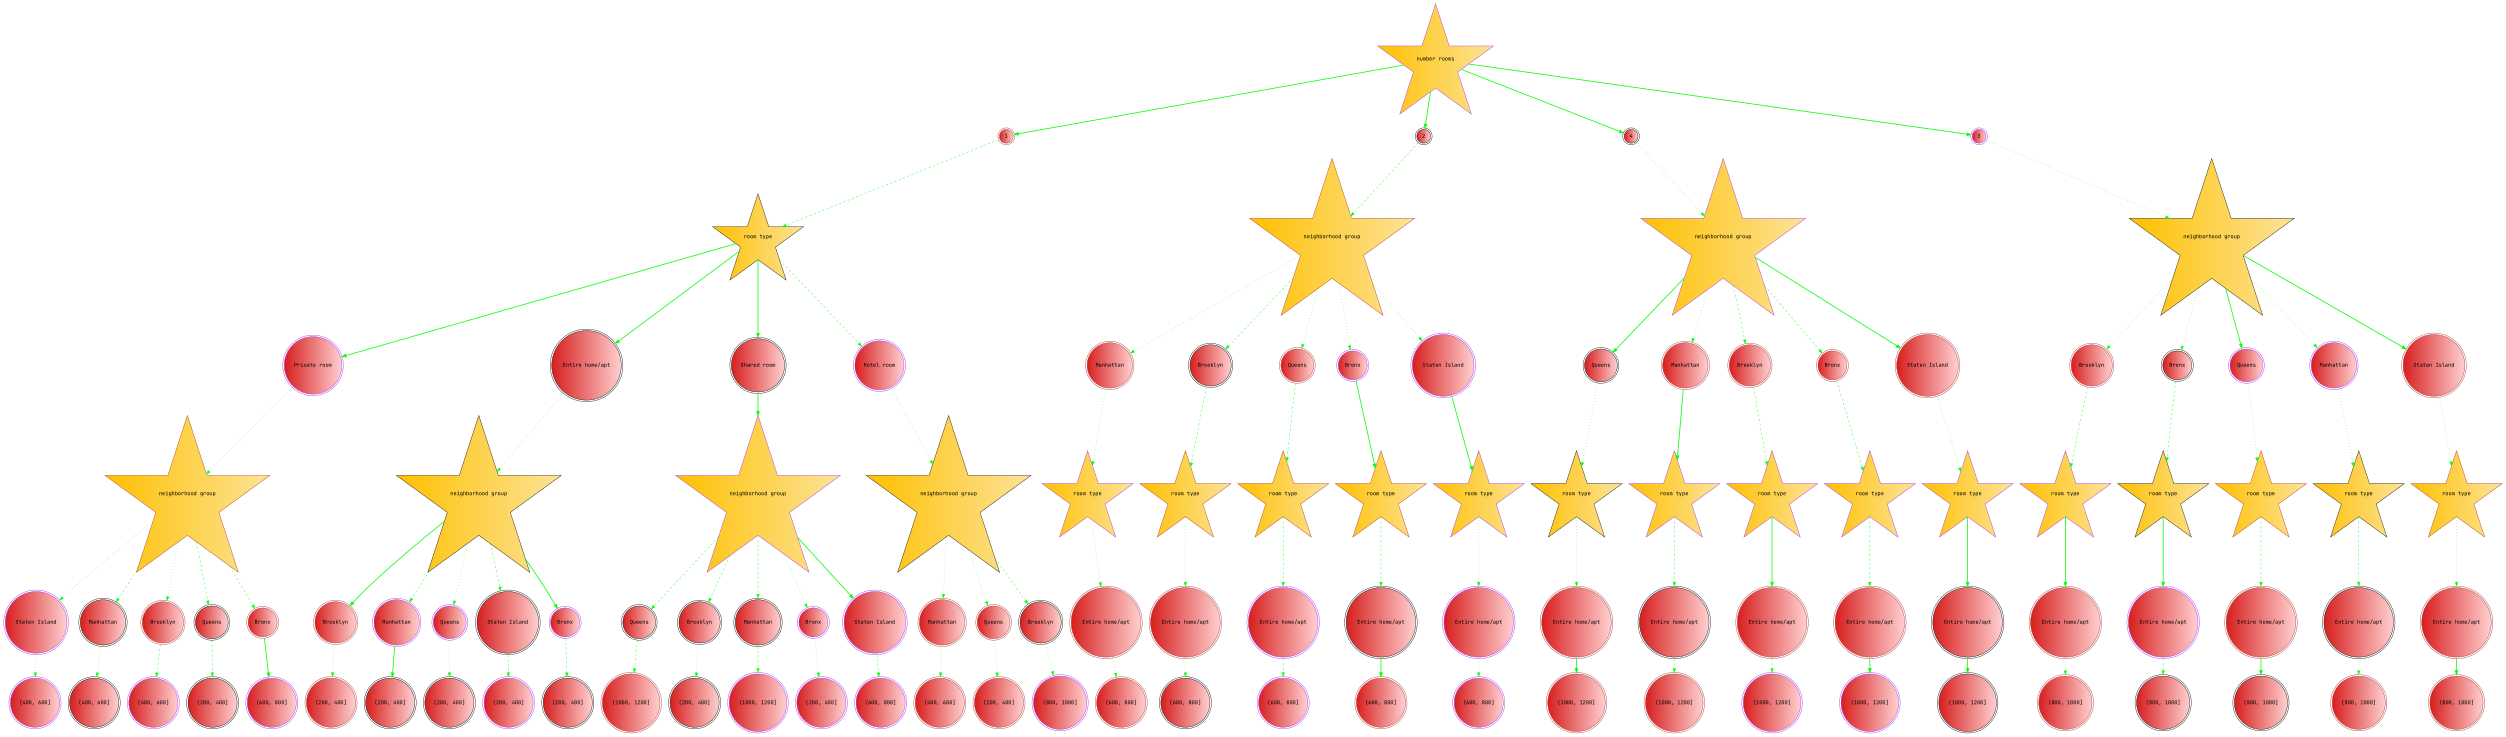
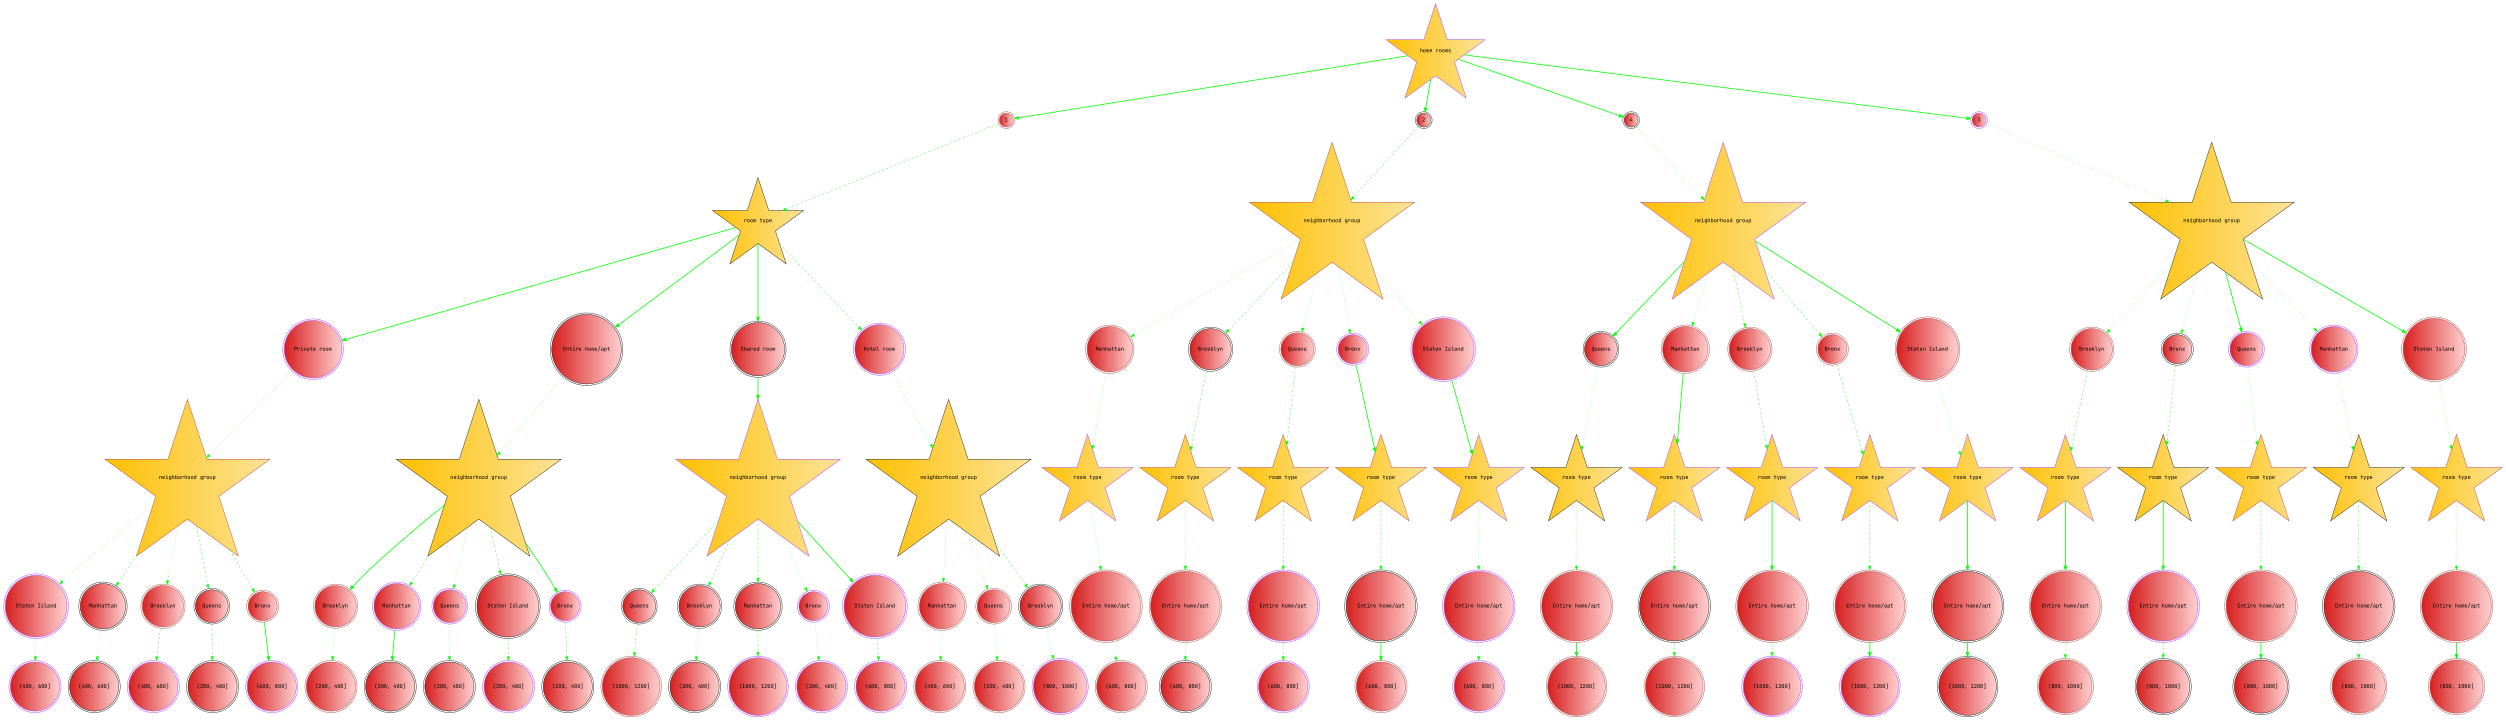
(1436, 59) -> (1436, 51)
